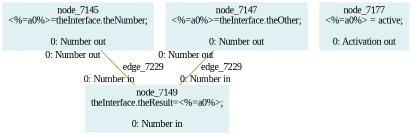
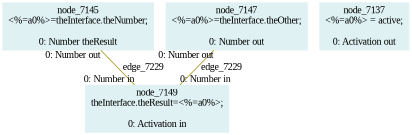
(78, 26) -> (78, 26)
(364, 26) -> (364, 26)
(157, 109) -> (157, 109)
